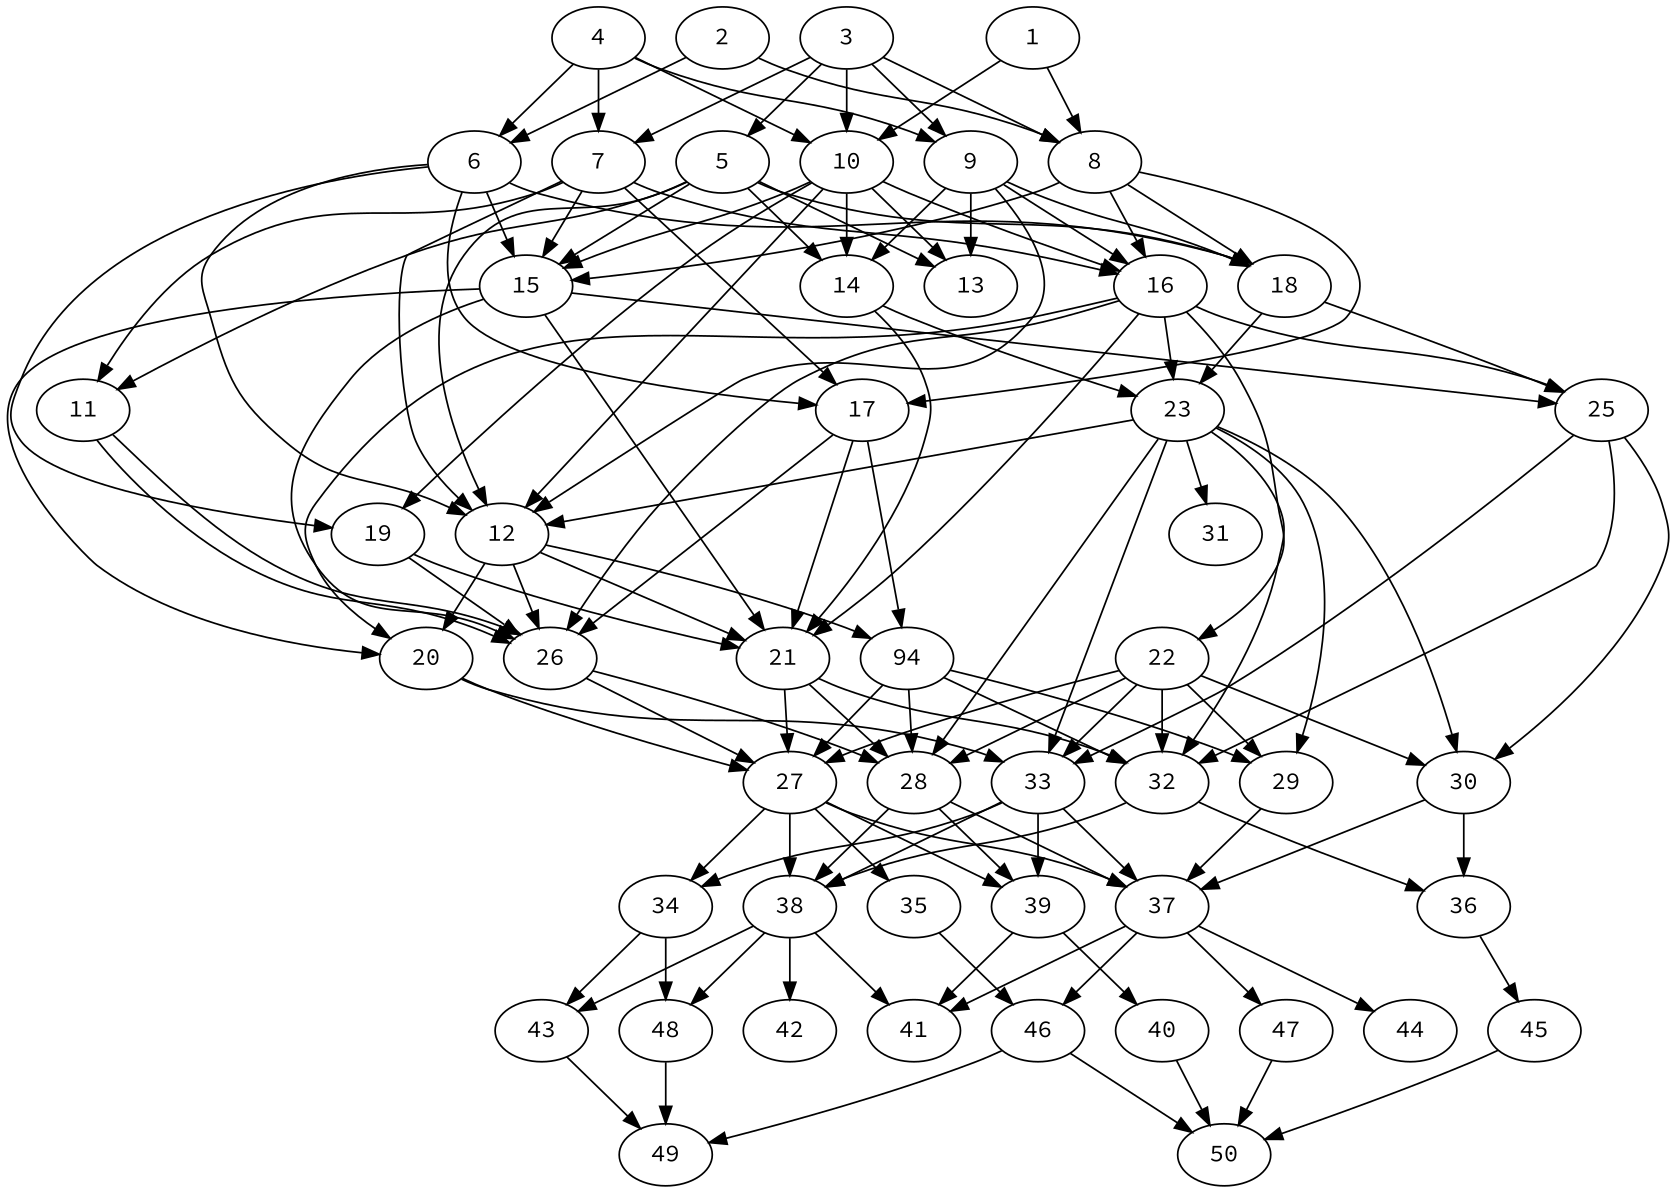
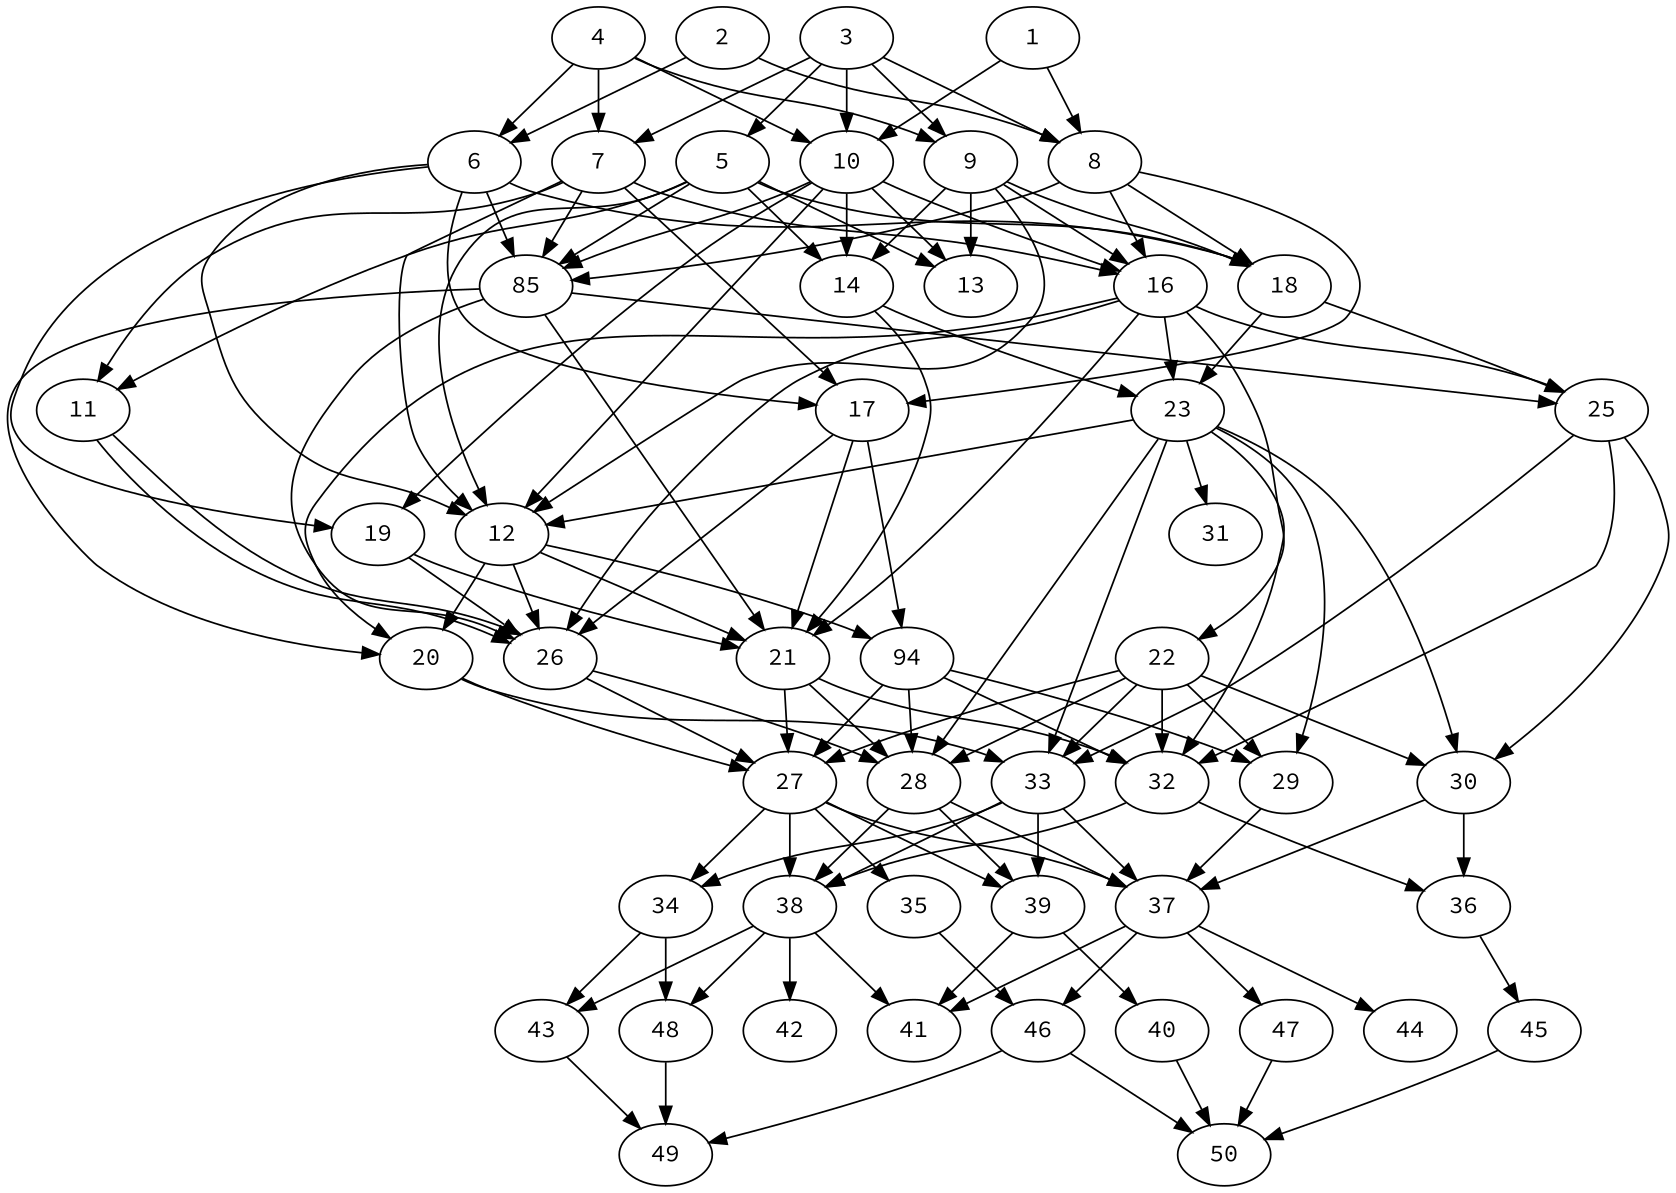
(526, 286) -> (526, 286)
